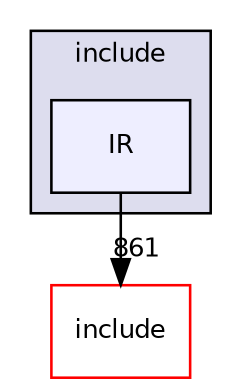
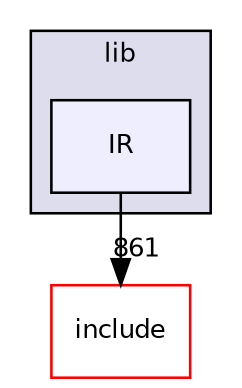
(121, 55) -> (121, 55)
